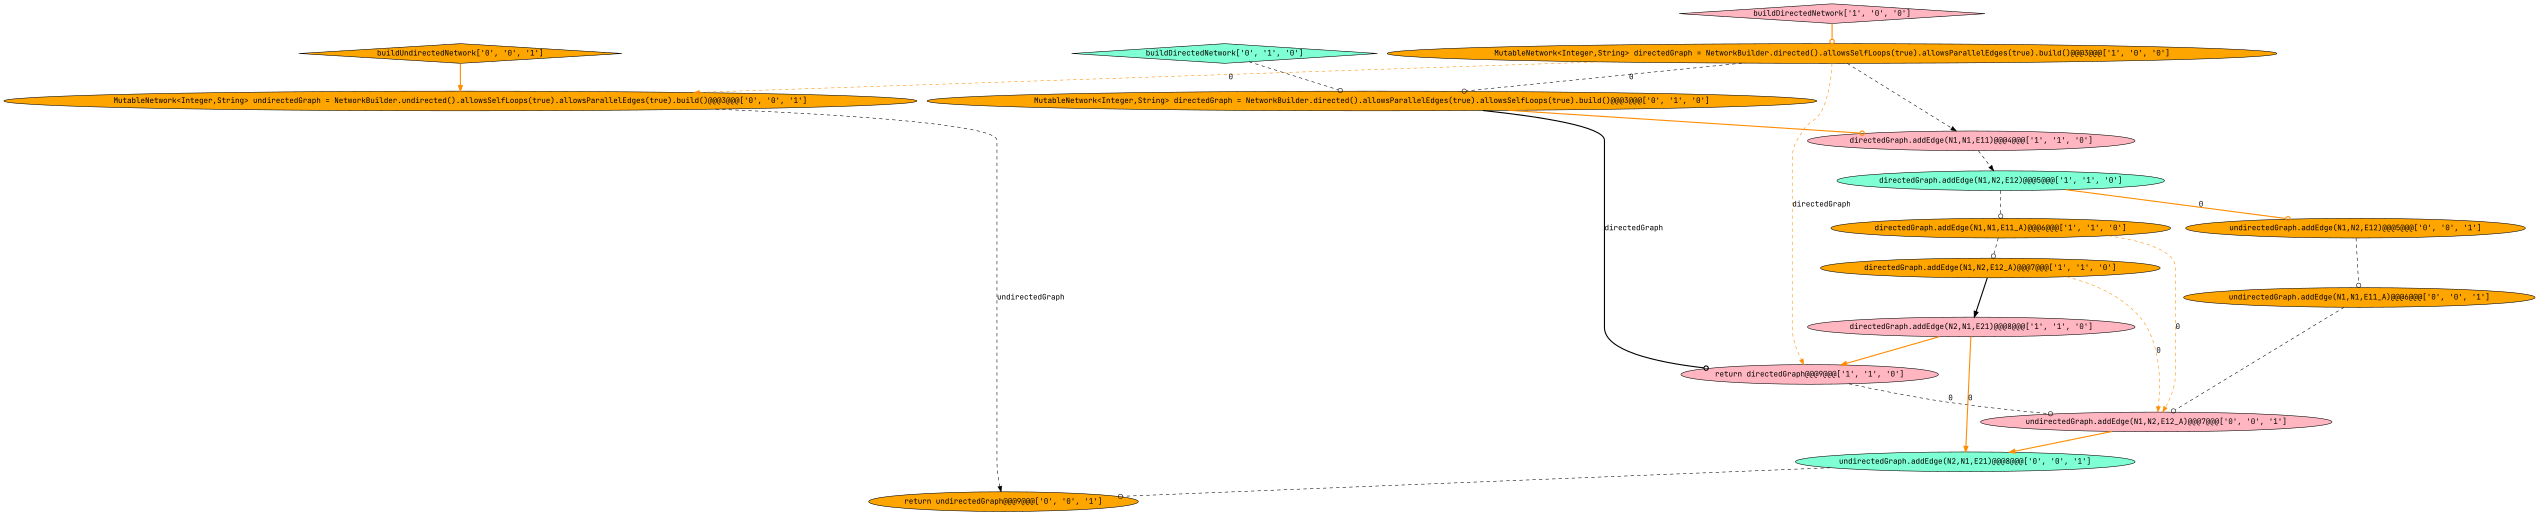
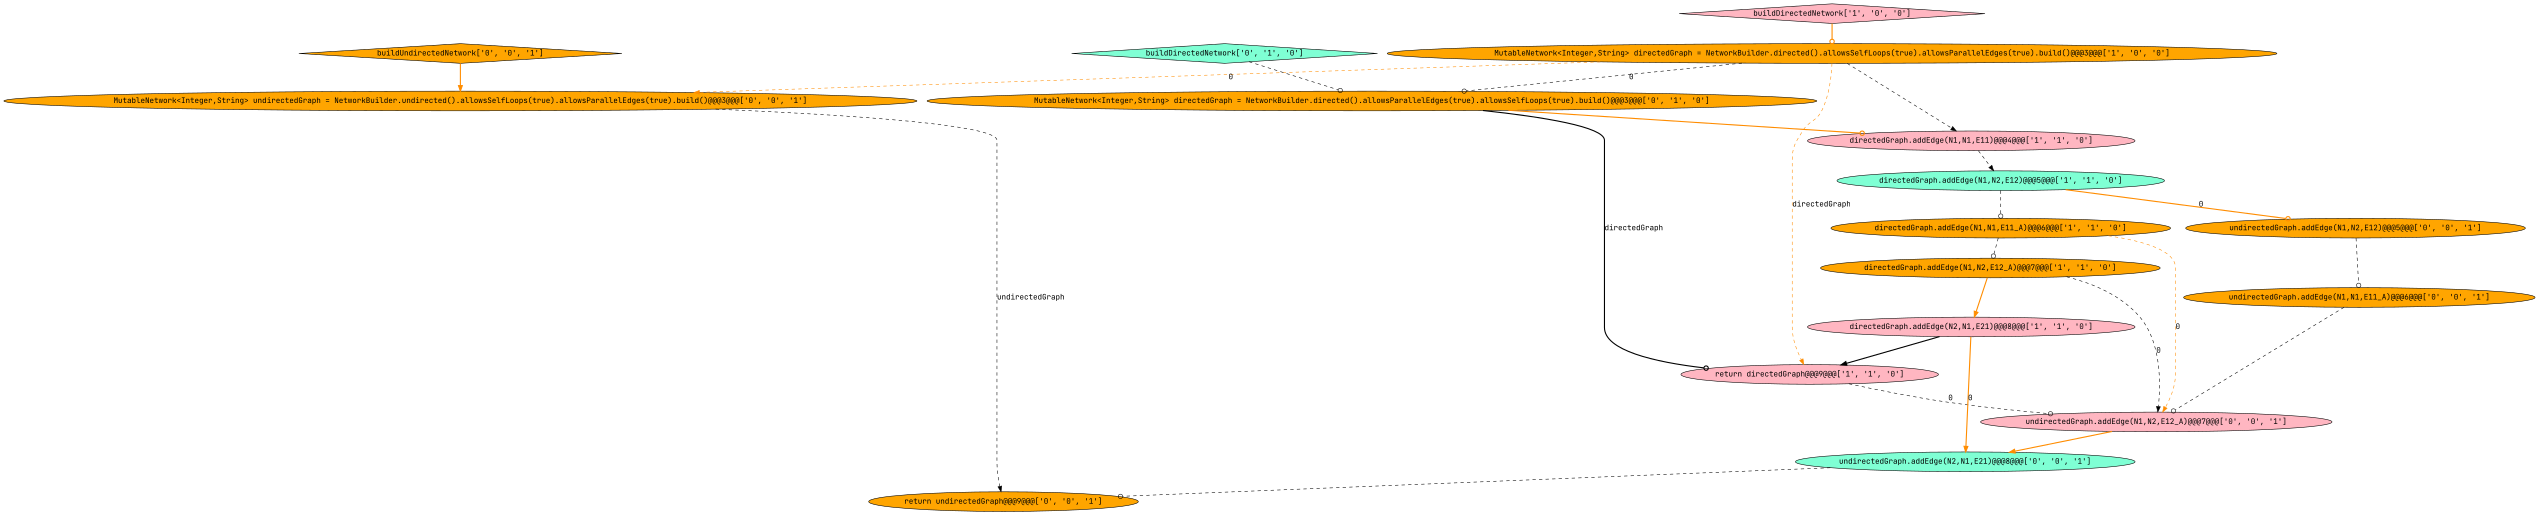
(1982, 295) -> (1982, 295)
(2142, 321) -> (2142, 321)
(1893, 350) -> (1893, 350)
